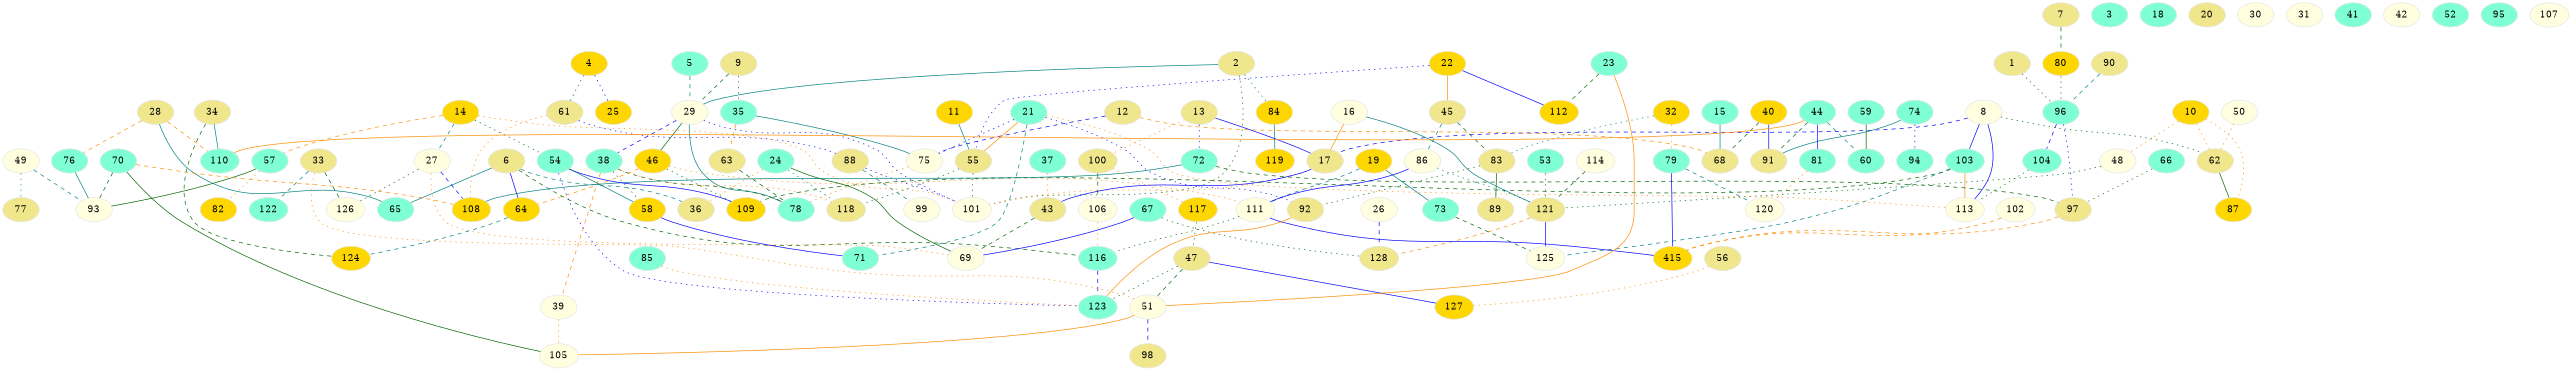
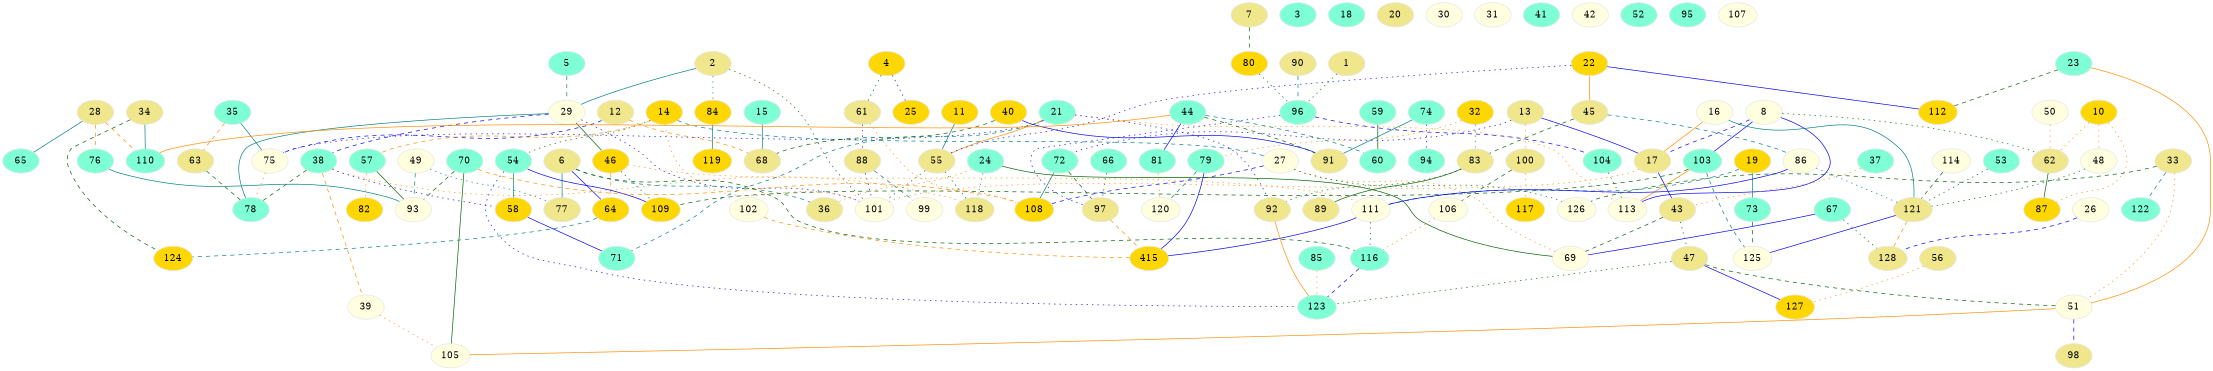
(739, 64) -> none
(626, 185) -> (409, 191)
(447, 187) -> (562, 185)
(1195, 234) -> (1684, 234)
